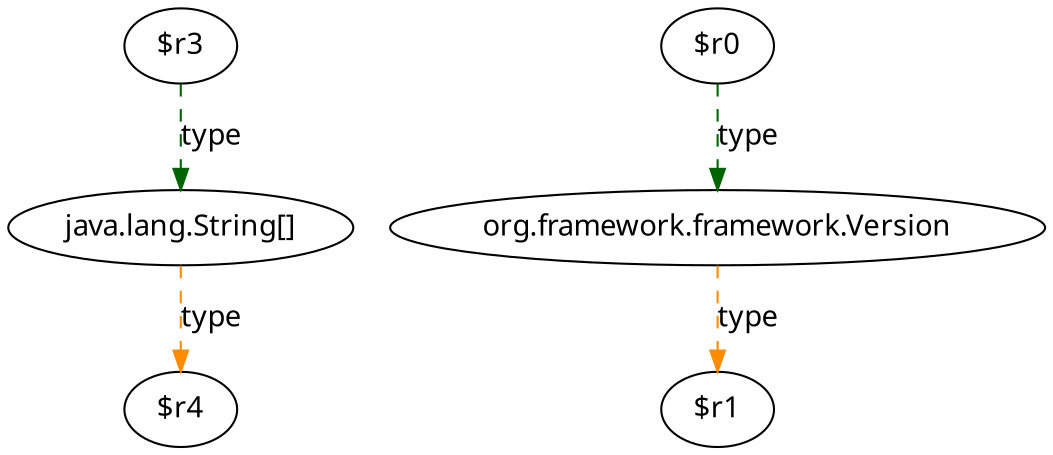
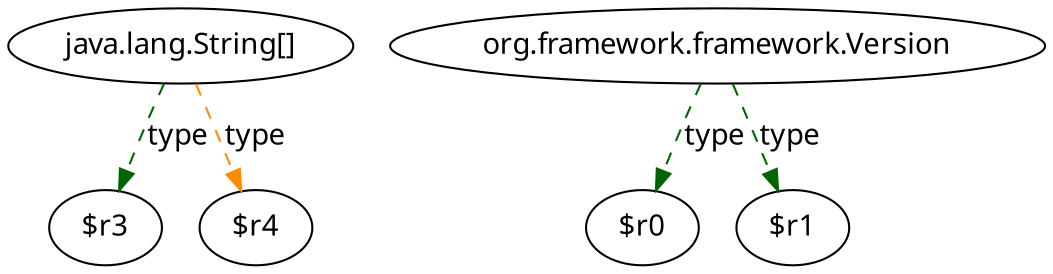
(181, 126) -> (145, 127)
(718, 126) -> (682, 127)
(718, 308) -> (751, 128)
